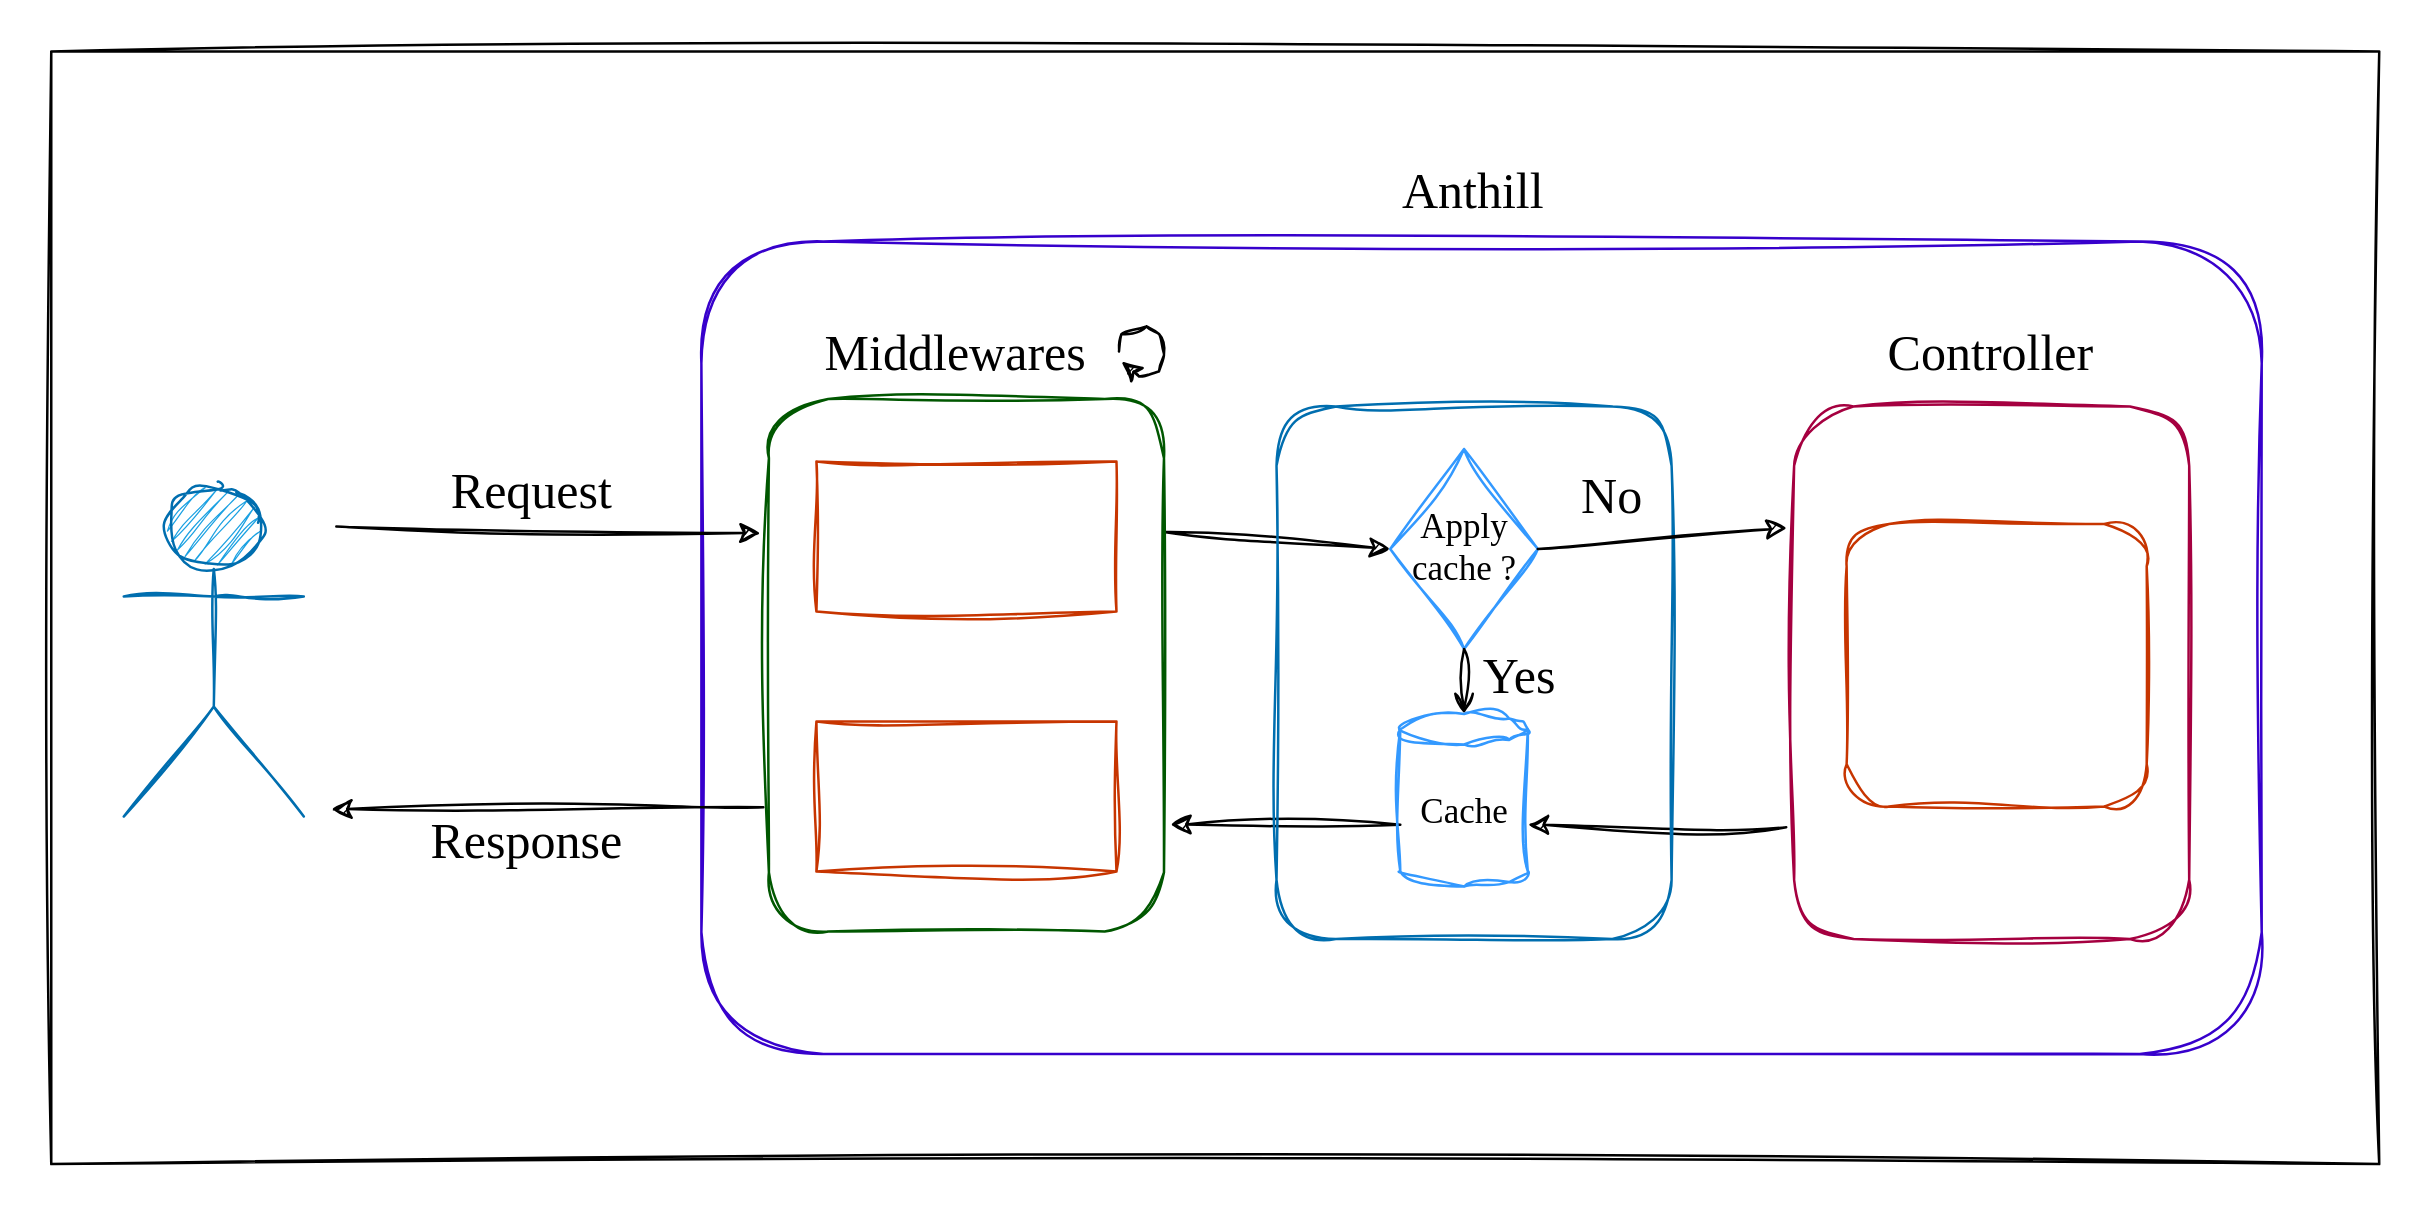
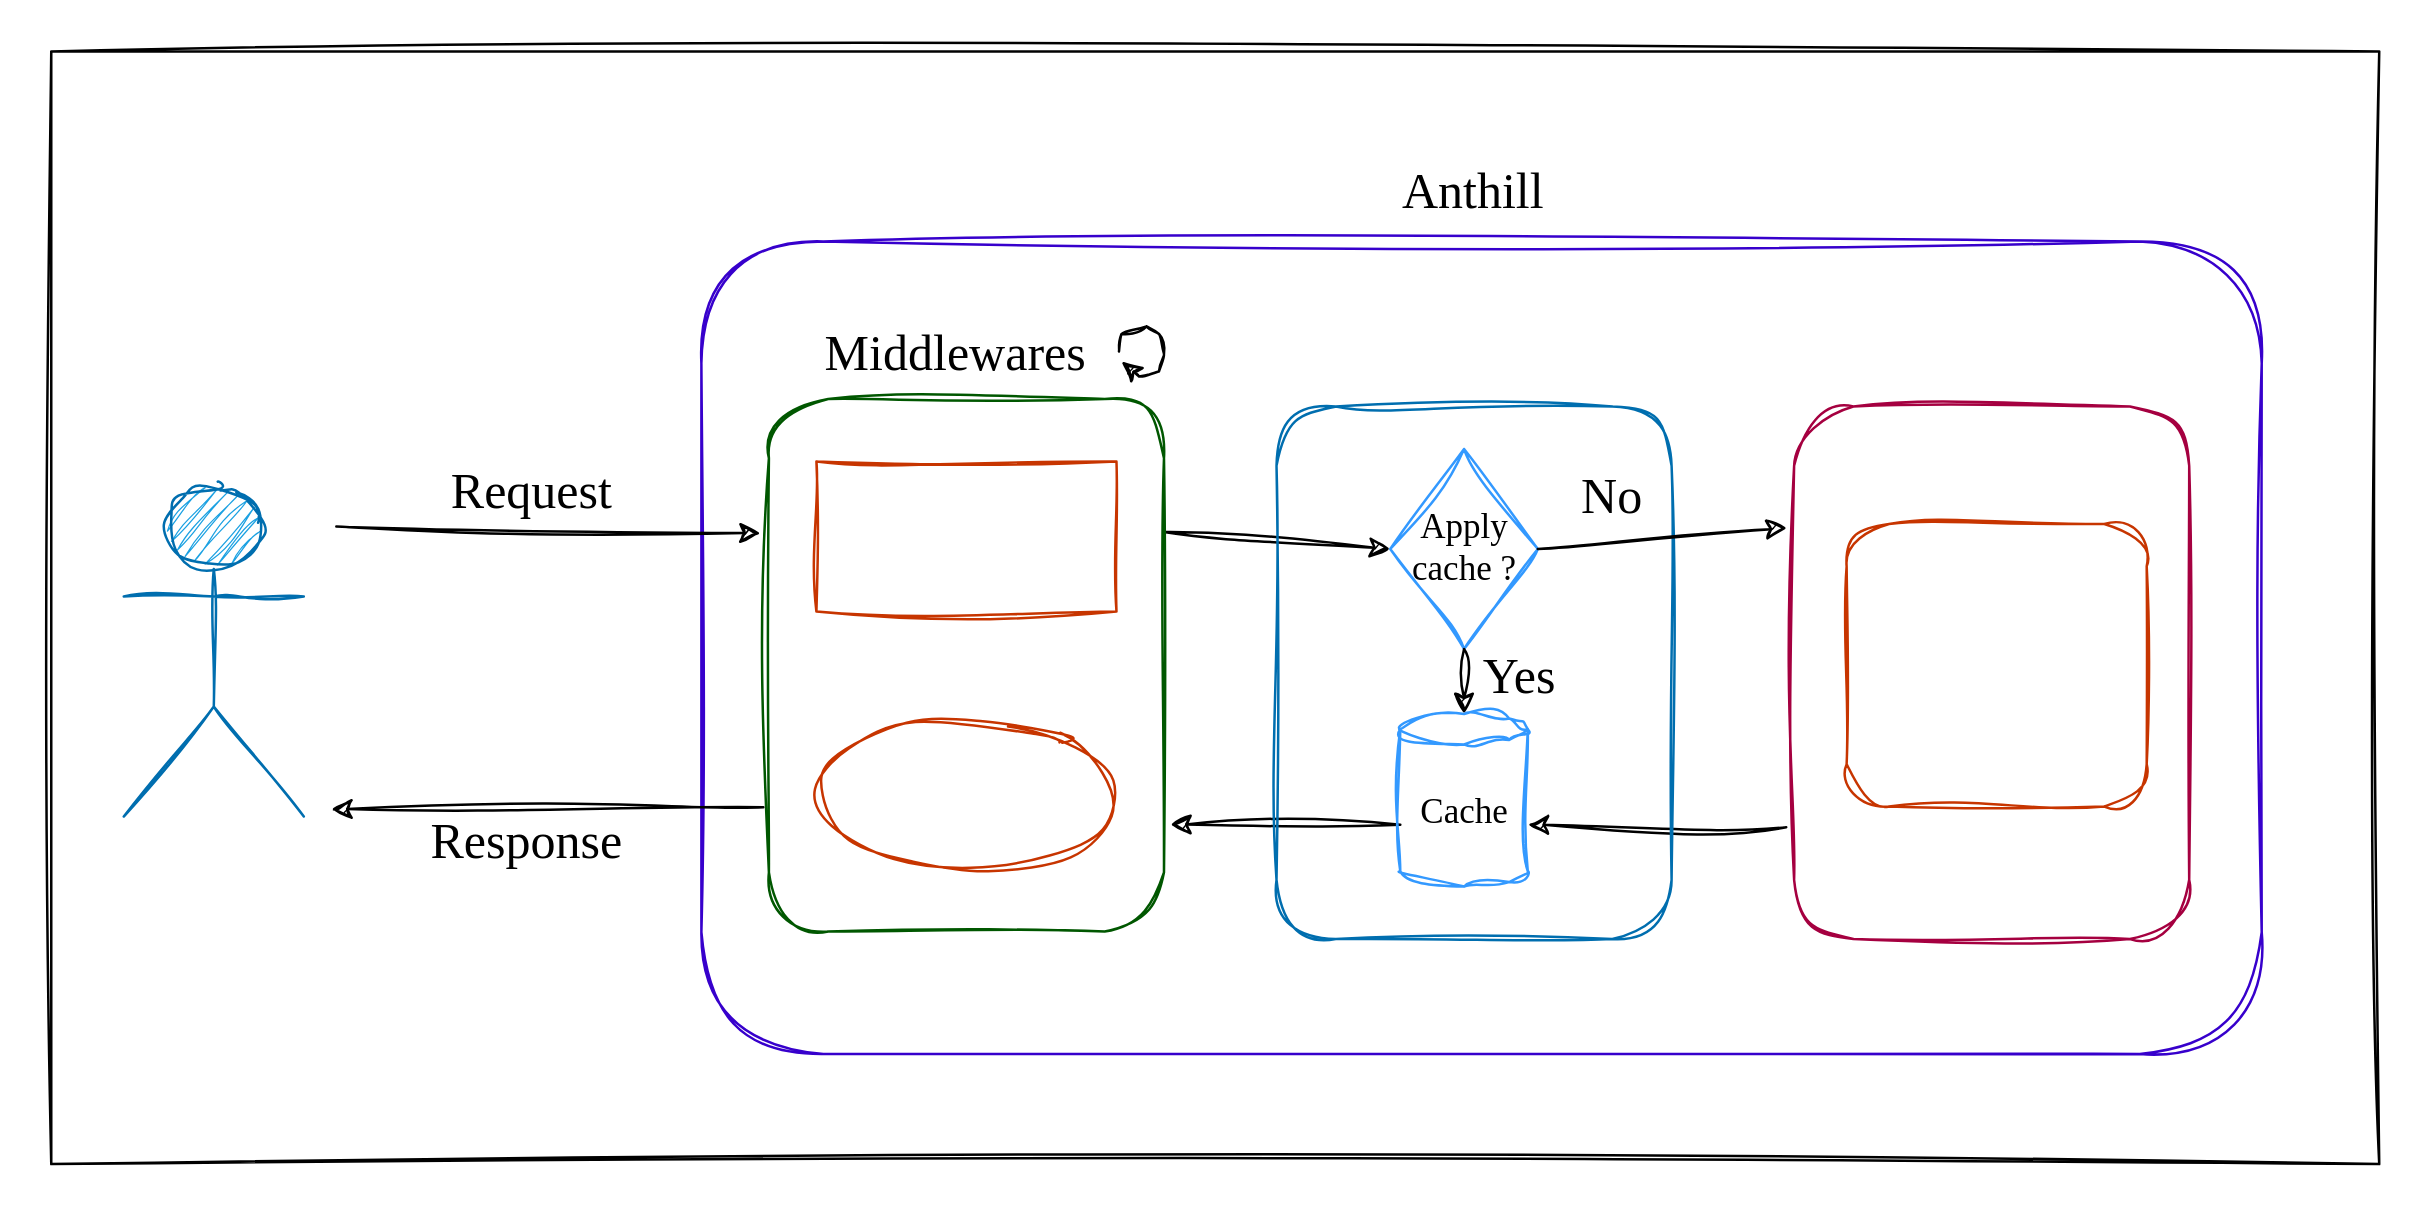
(1991, 351) -> none
(1464, 692) -> (1464, 688)
(966, 796) -> (966, 796)
